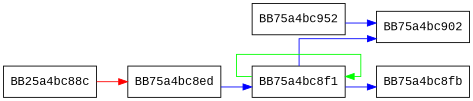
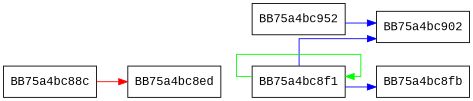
(50, 82) -> (50, 82)
(232, 87) -> none
